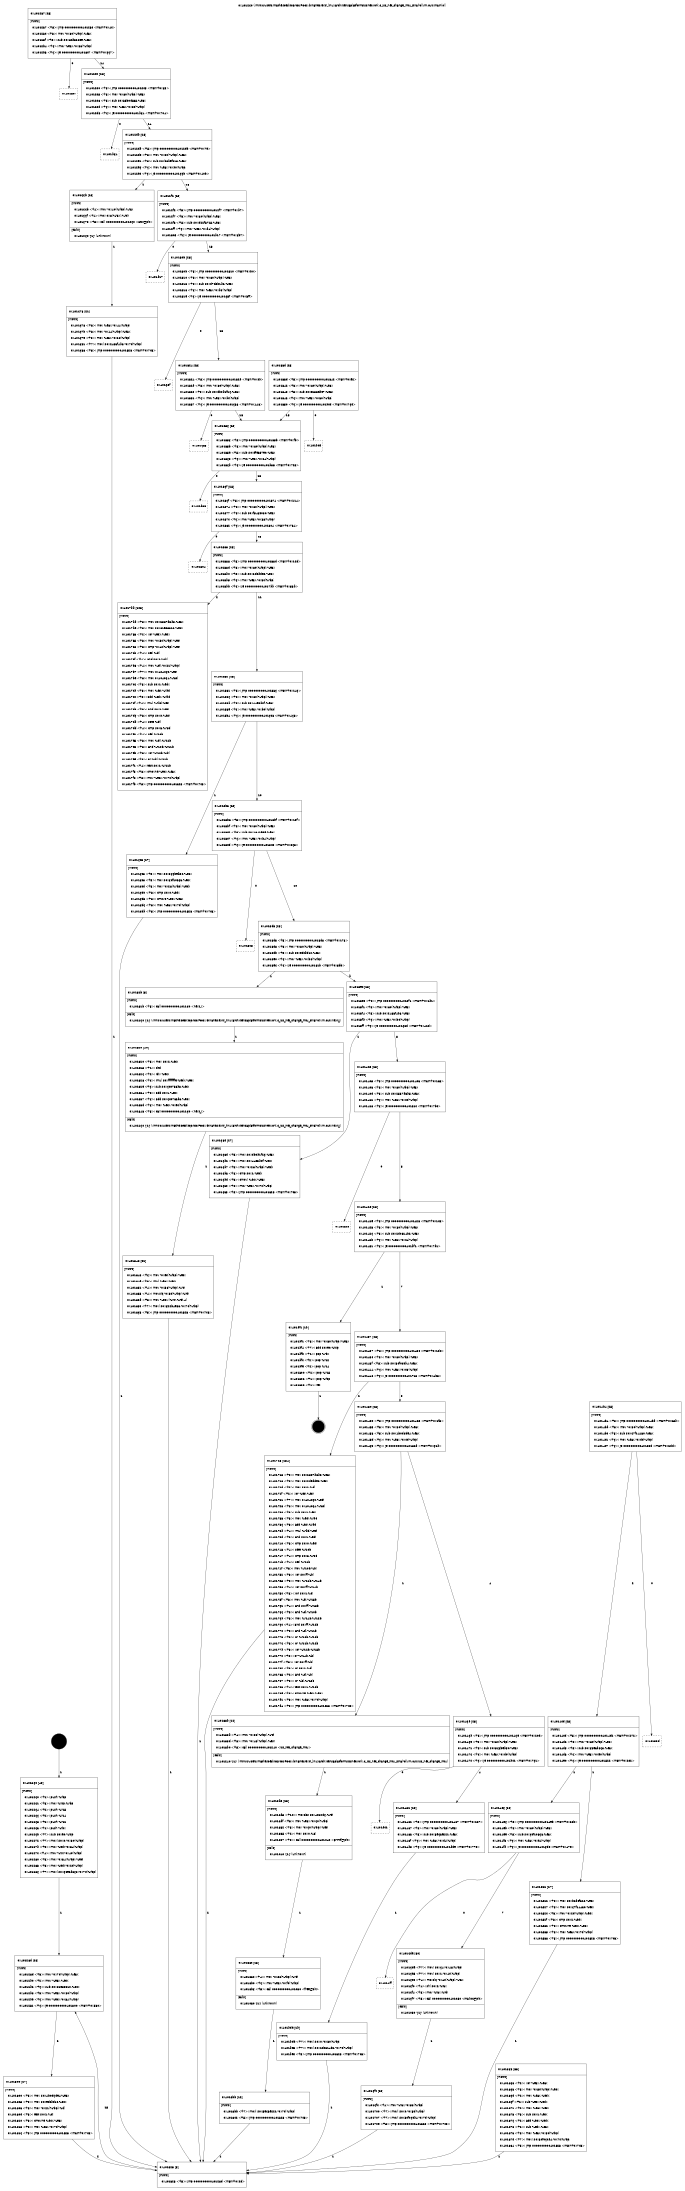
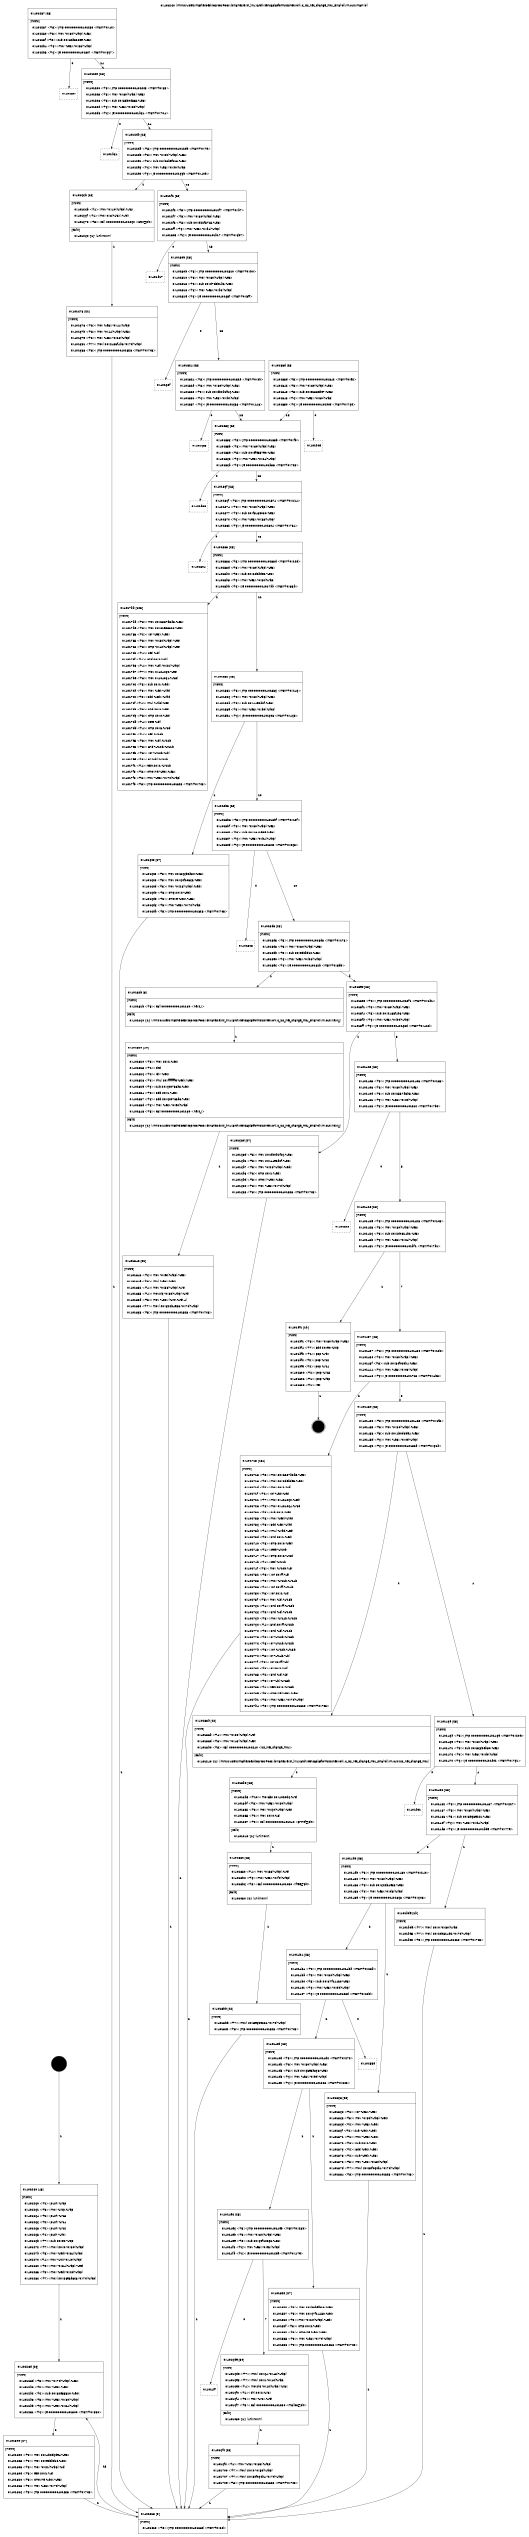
none -> (385, 1878)
